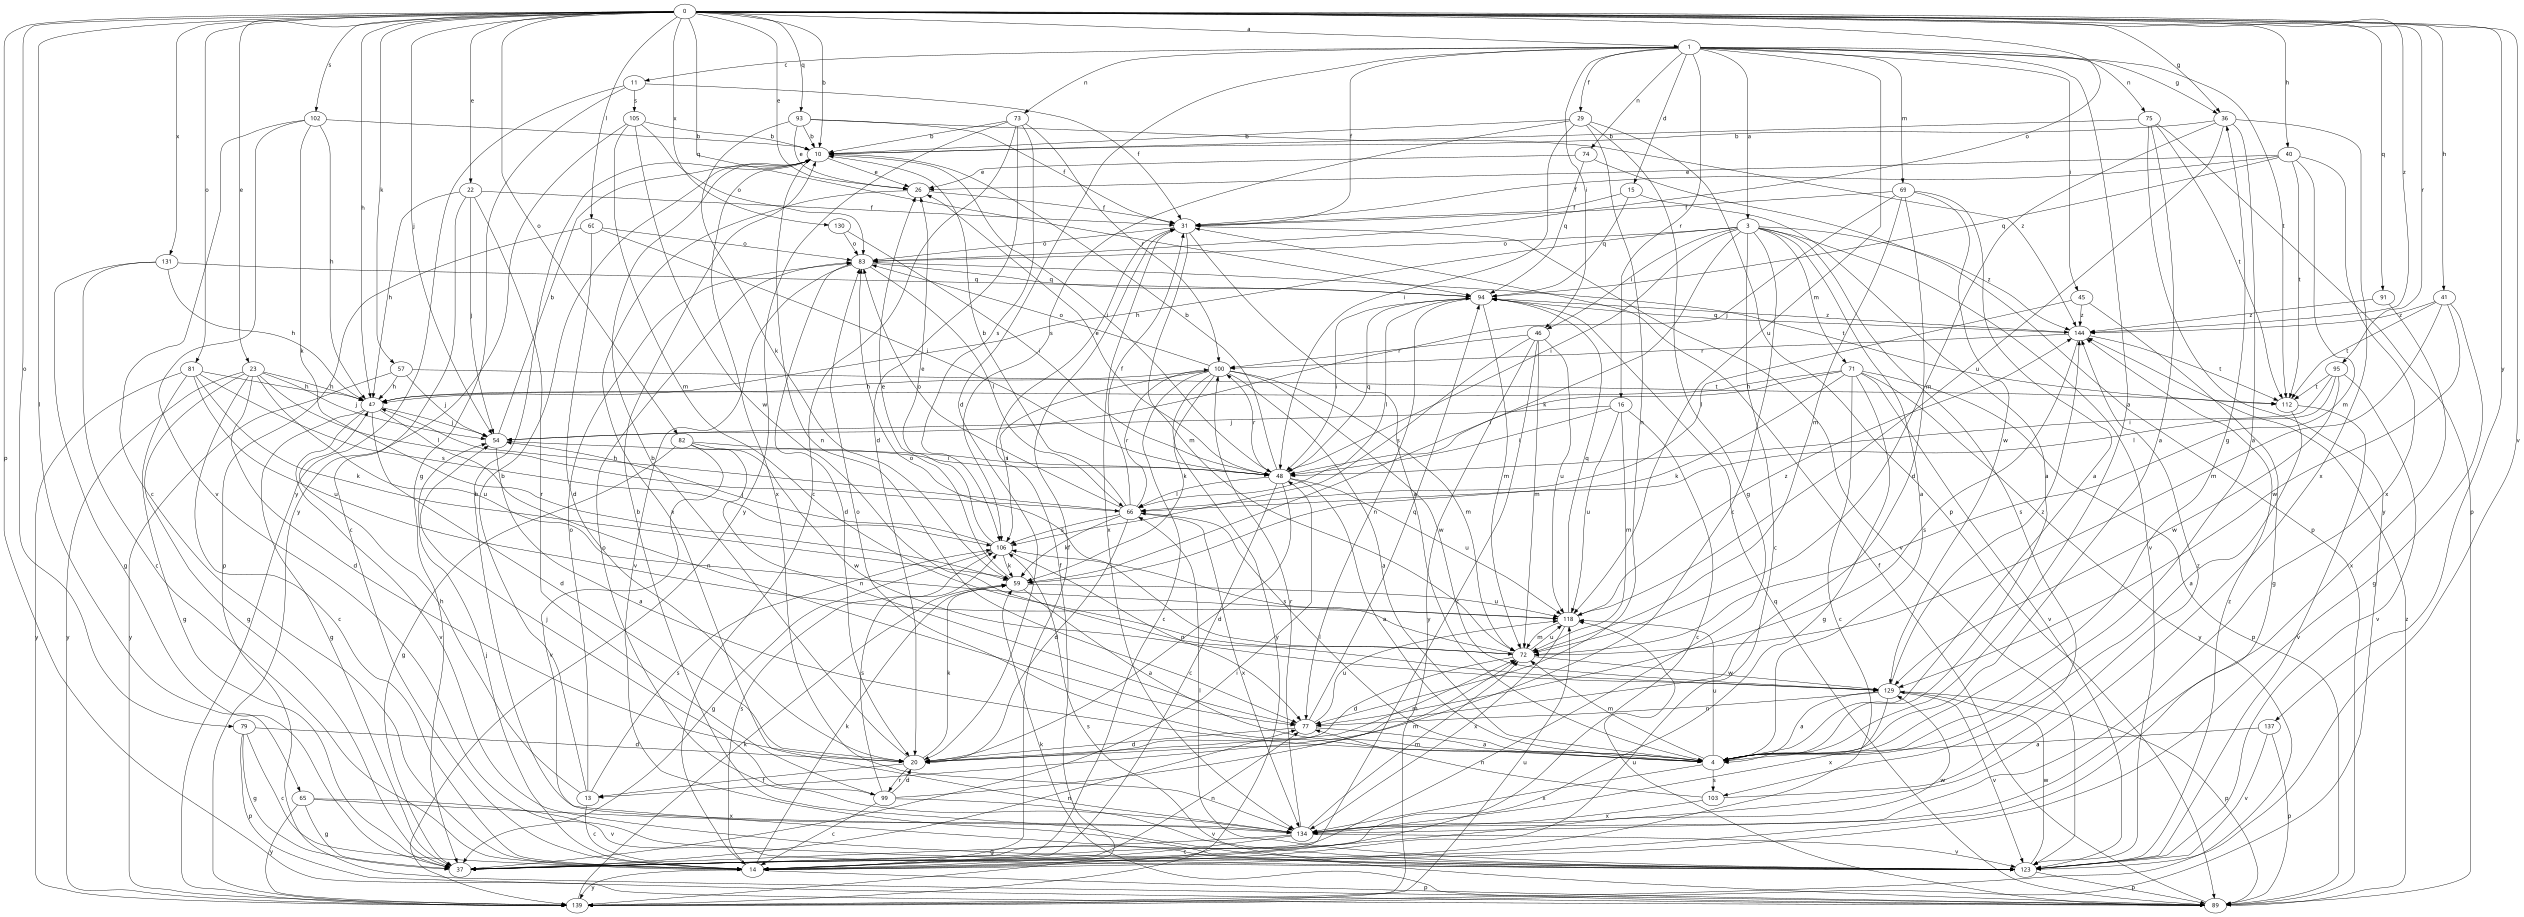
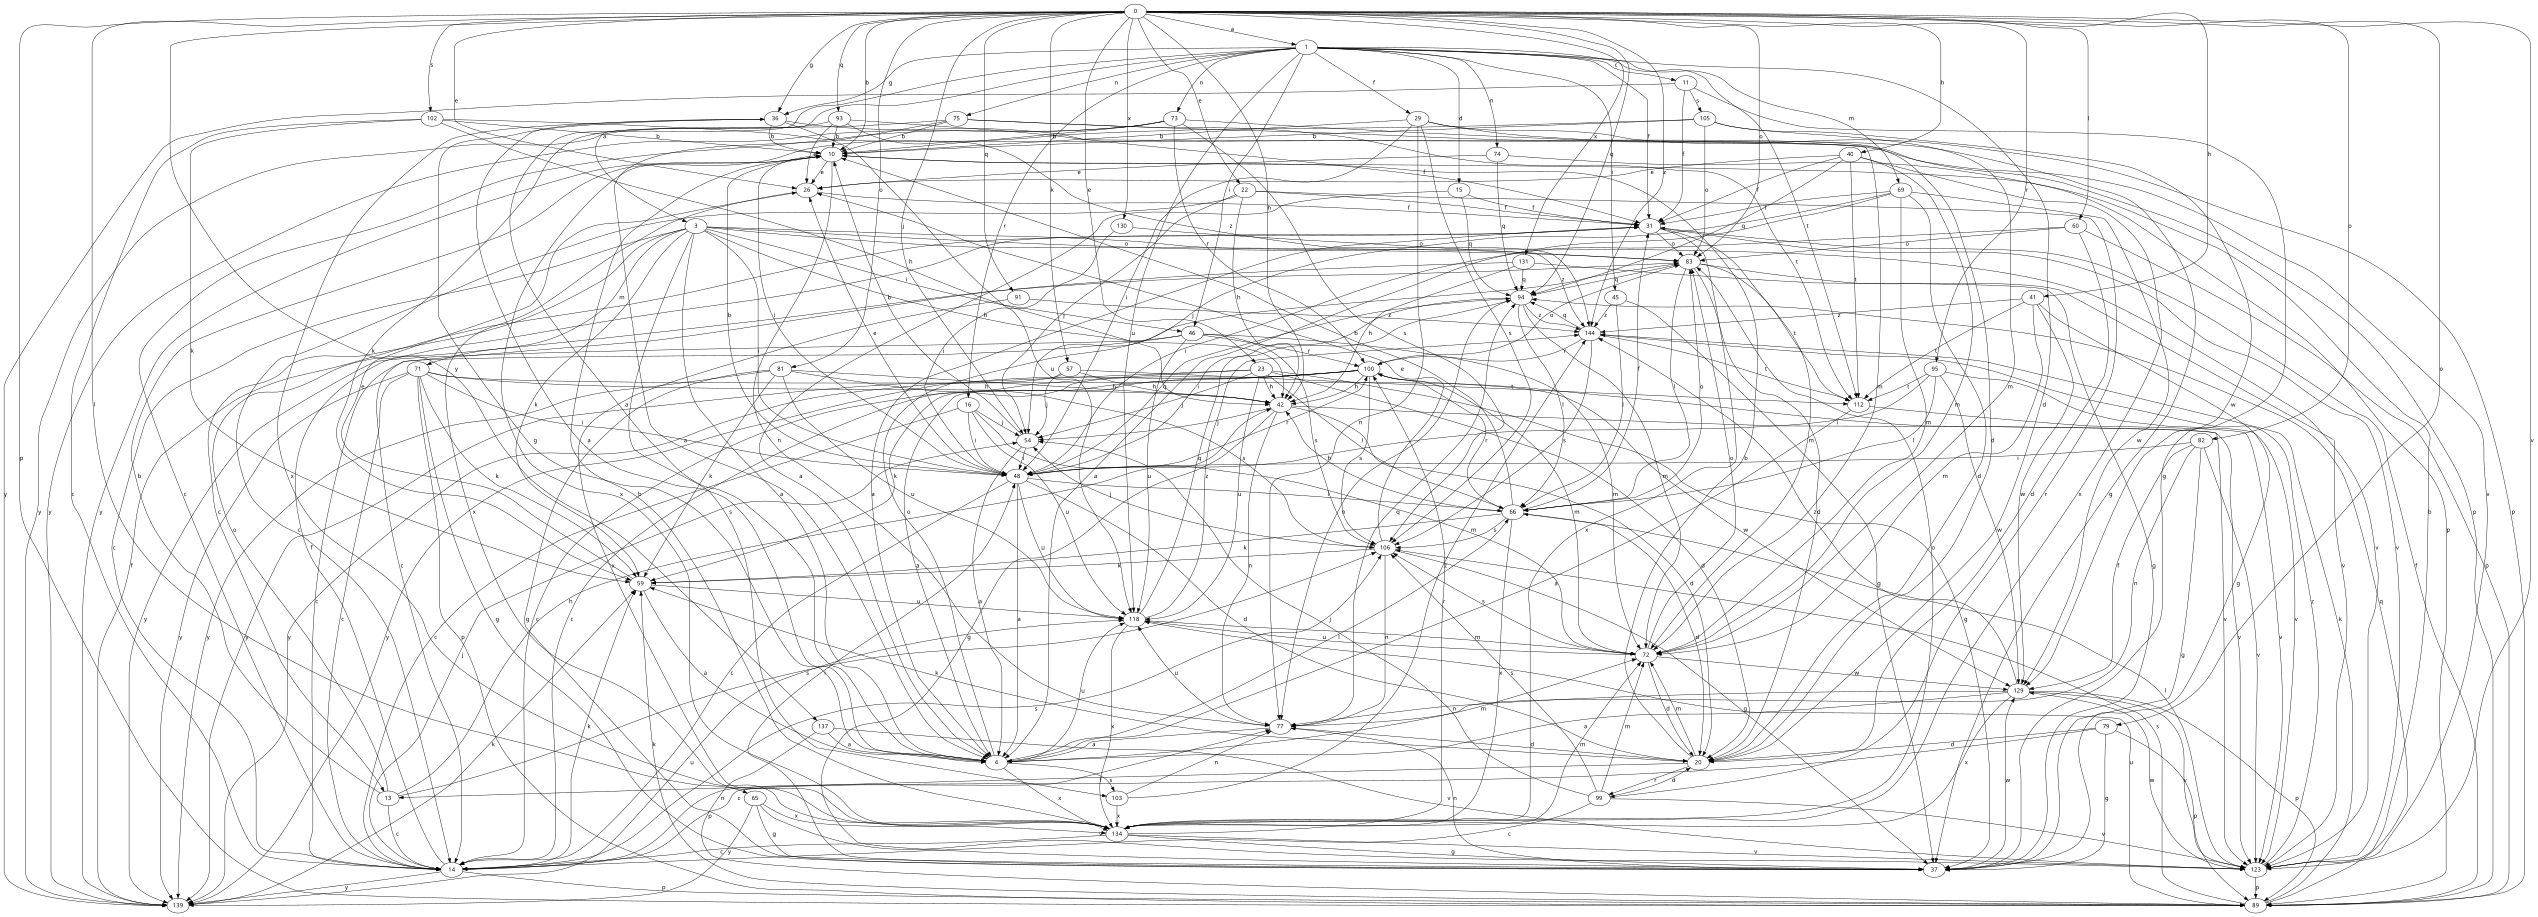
(857, 566) -> (2118, 566)
(2407, 620) -> (2340, 620)
(1780, 621) -> (1531, 461)
